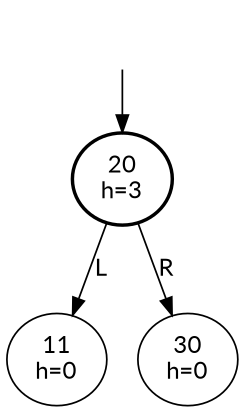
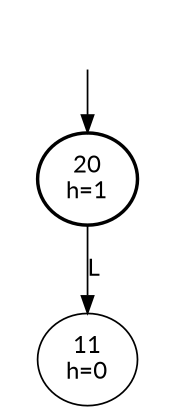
(122, 179) -> (88, 179)
(188, 360) -> none
